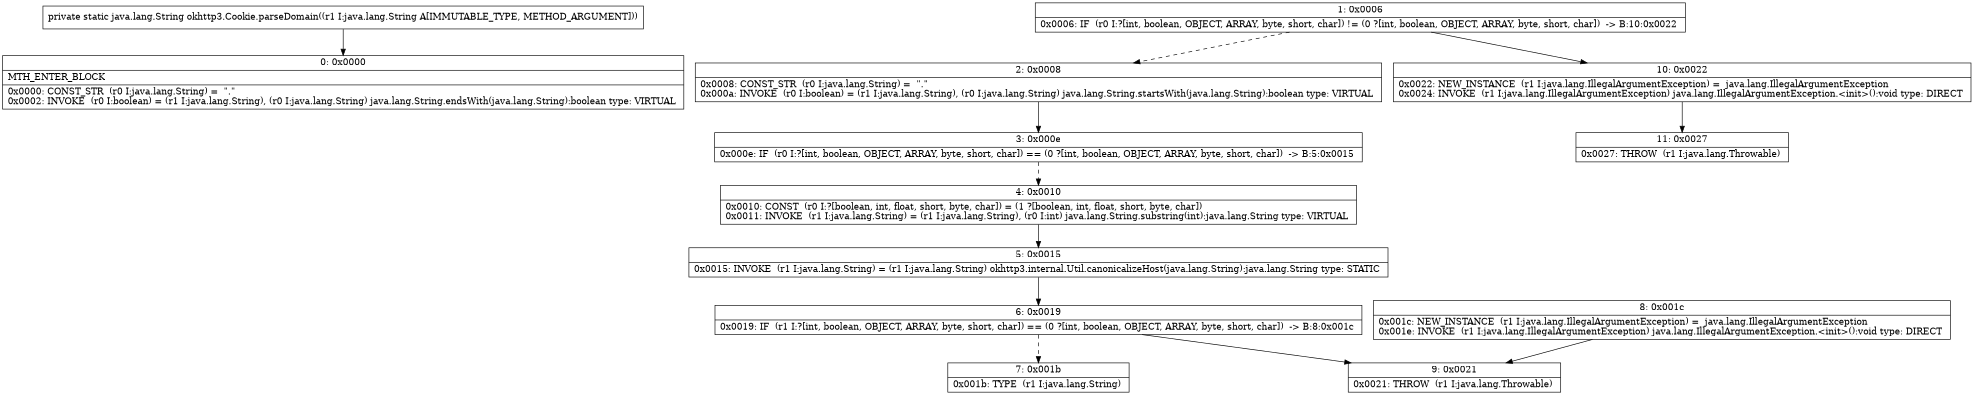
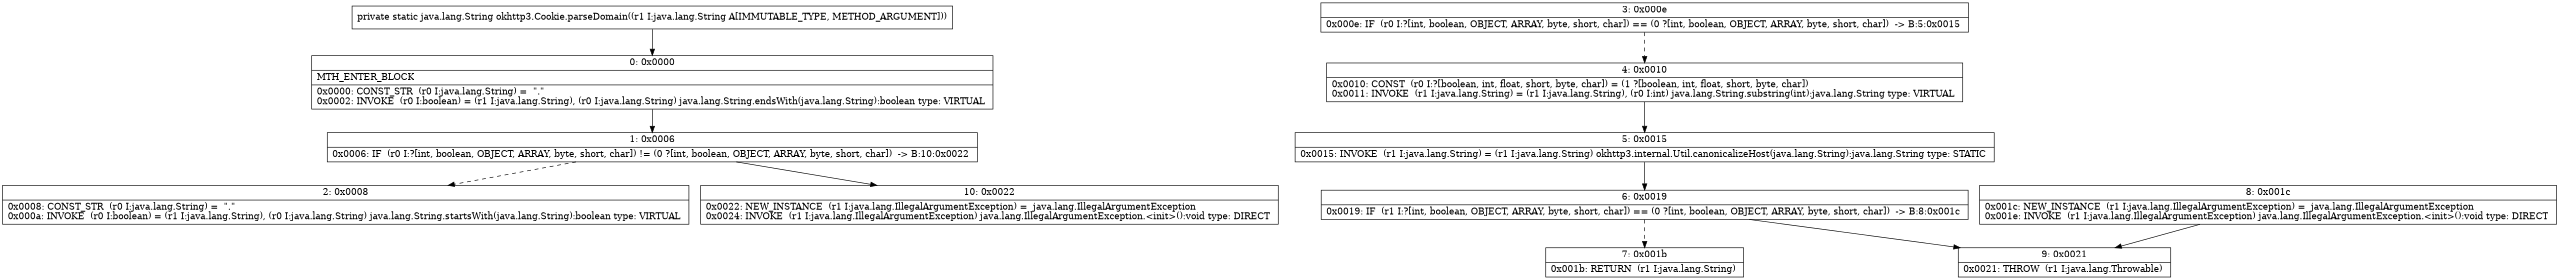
(1038, 114) -> none
none -> (652, 118)
(1682, 147) -> none
(1038, 385) -> (1645, 269)
